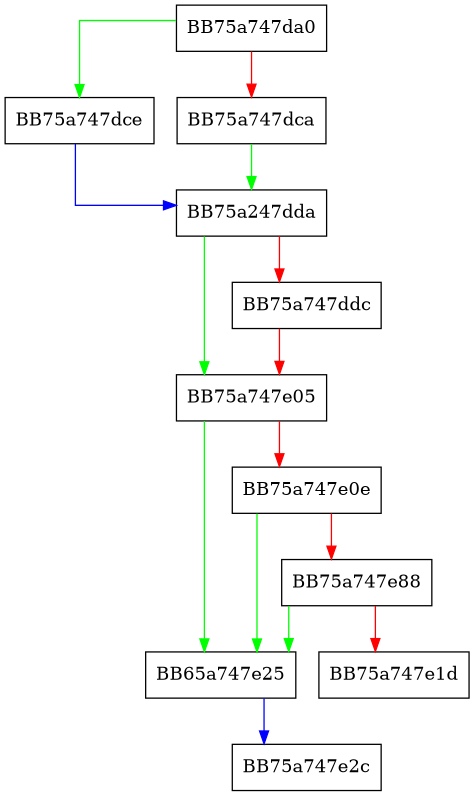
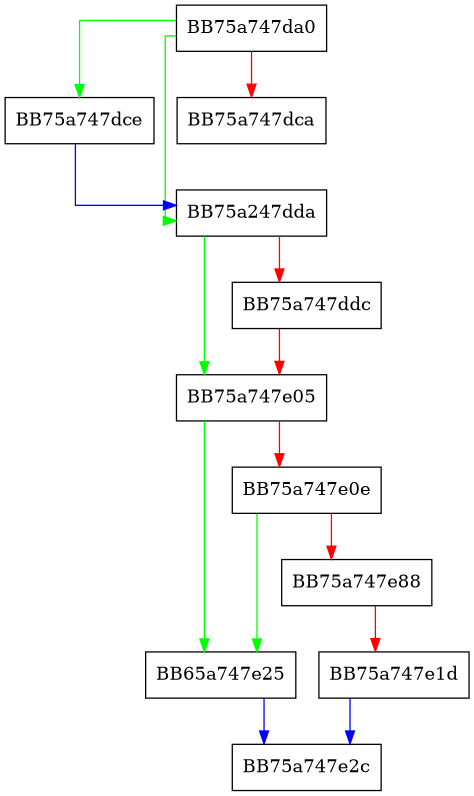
(252, 160) -> (165, 123)
(289, 622) -> none
none -> (350, 715)
